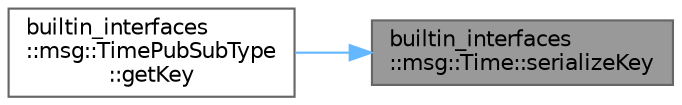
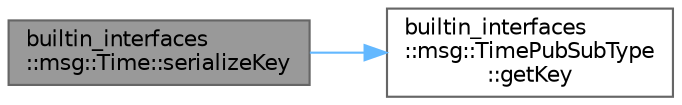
(322, 53) -> (337, 53)
